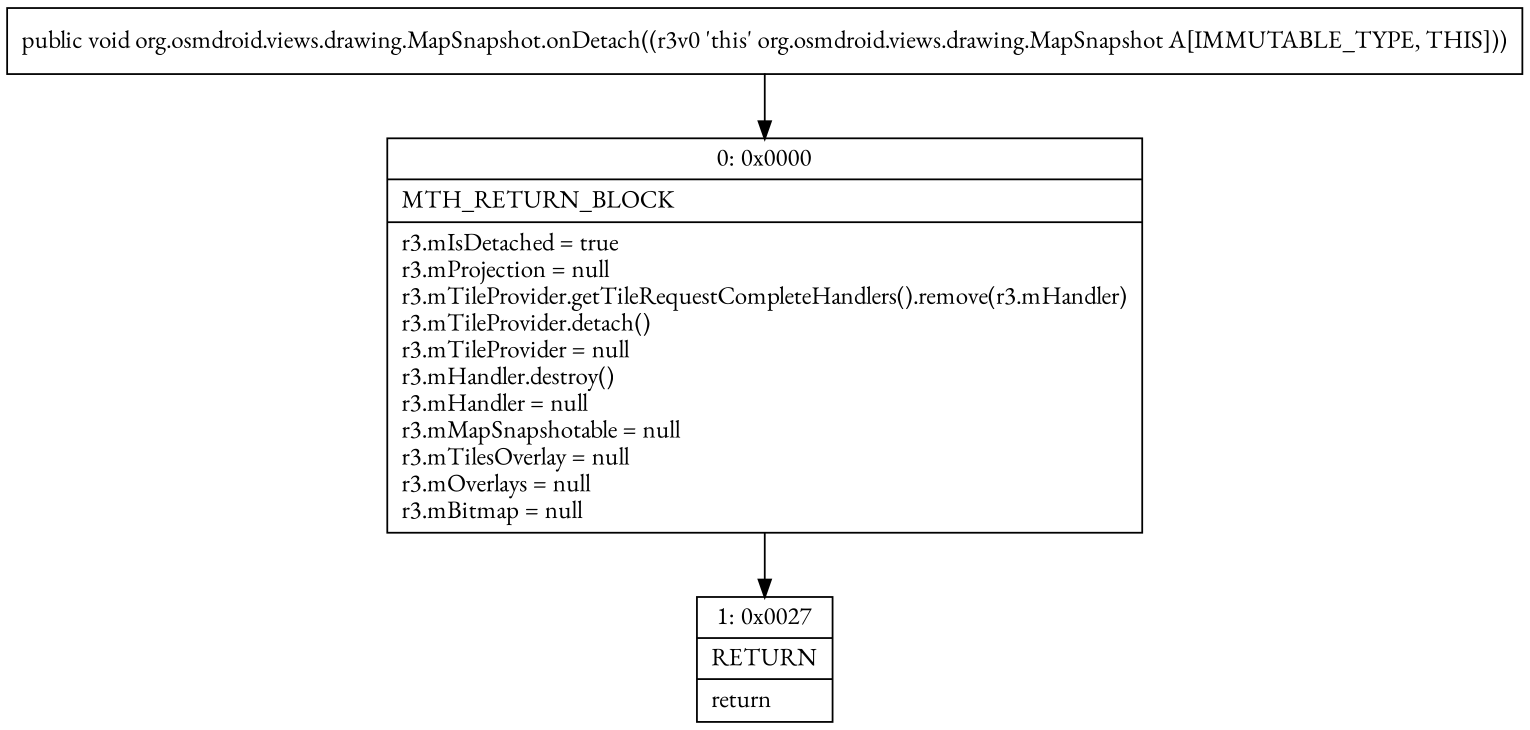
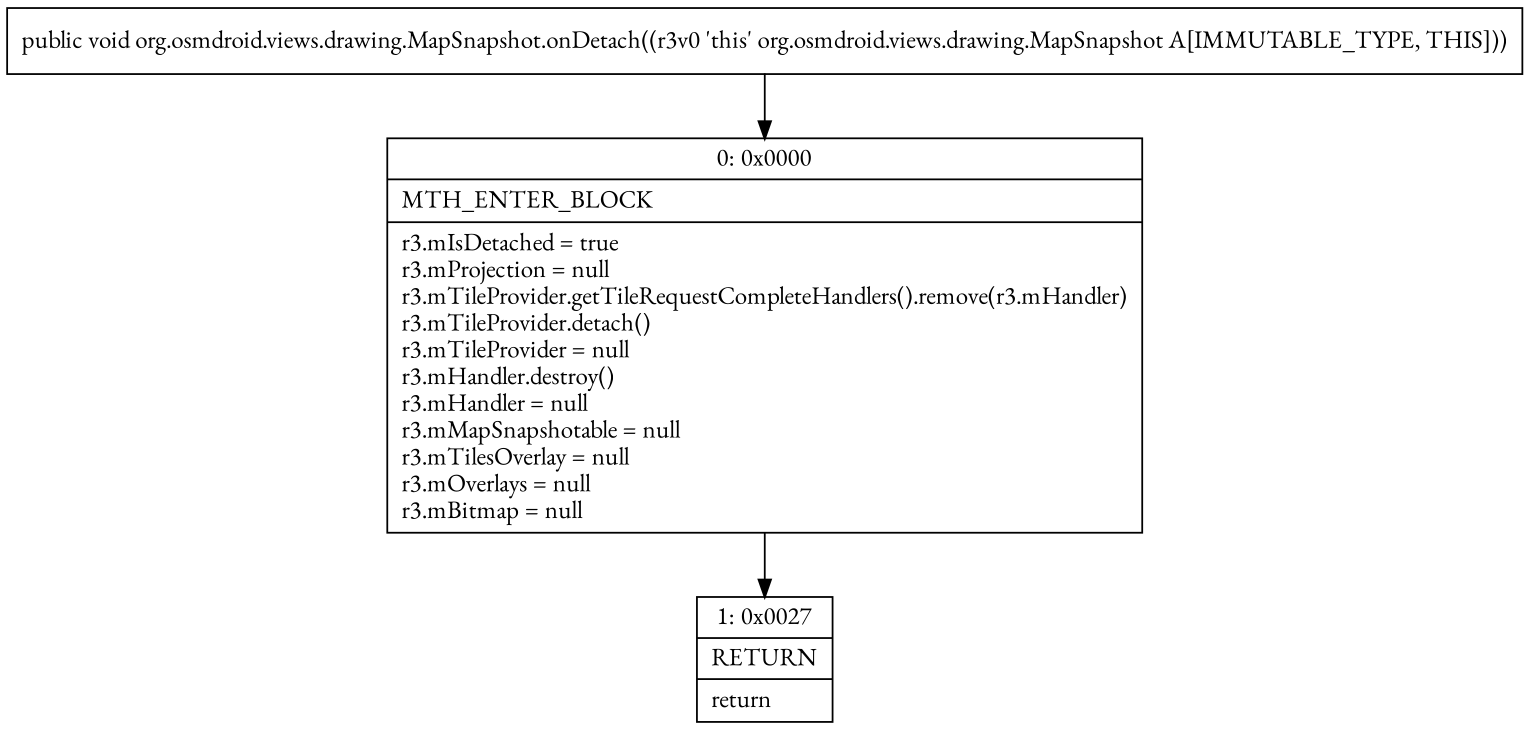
(539, 200) -> (528, 200)
